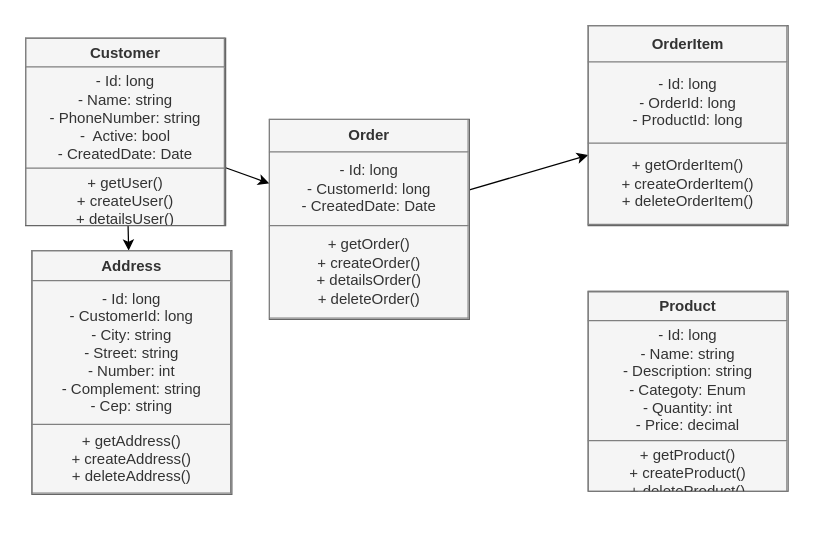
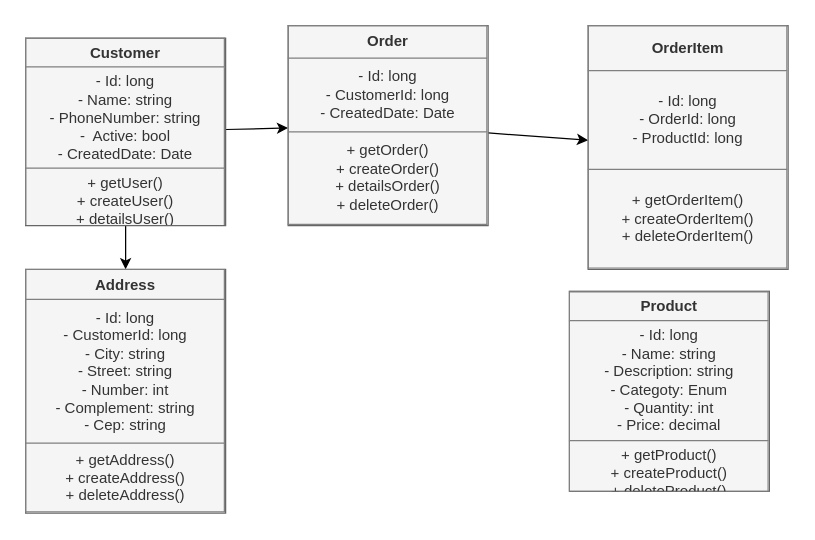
(688, 126) -> (688, 148)
(369, 219) -> (388, 126)
(132, 373) -> (126, 391)
(688, 391) -> (669, 391)
